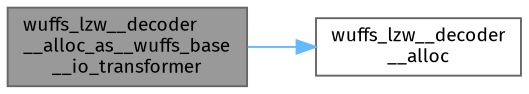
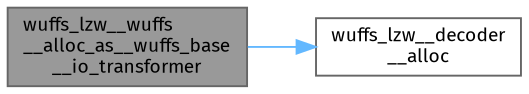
(127, 47) -> (127, 47)
